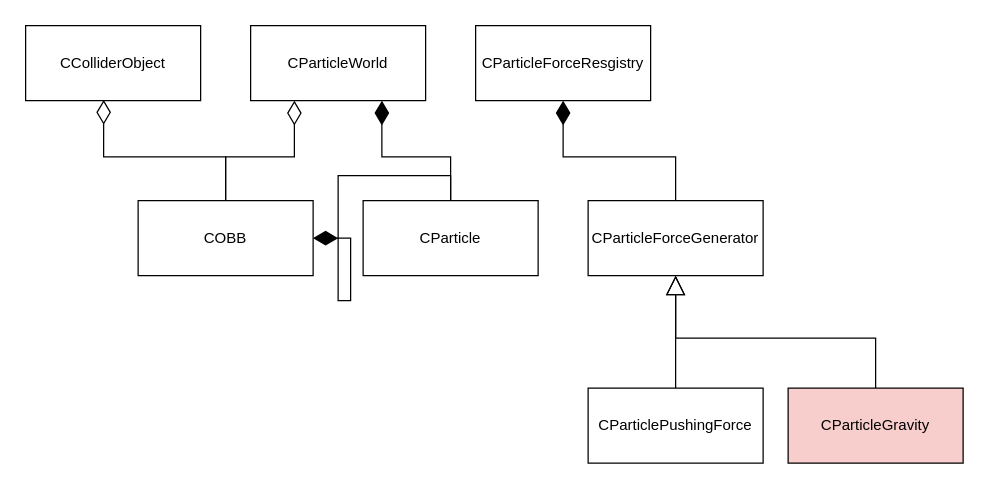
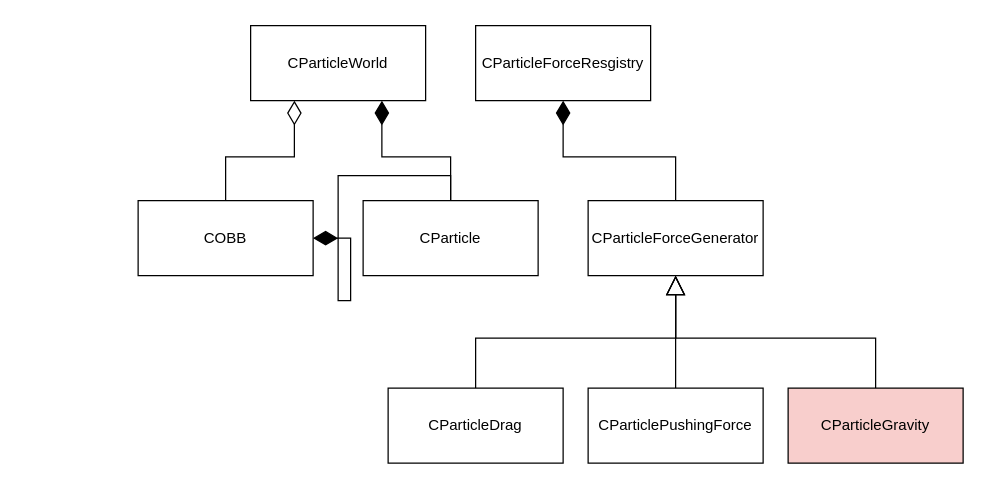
(113, 63) -> none
(147, 157) -> none
none -> (549, 338)
none -> (476, 426)
